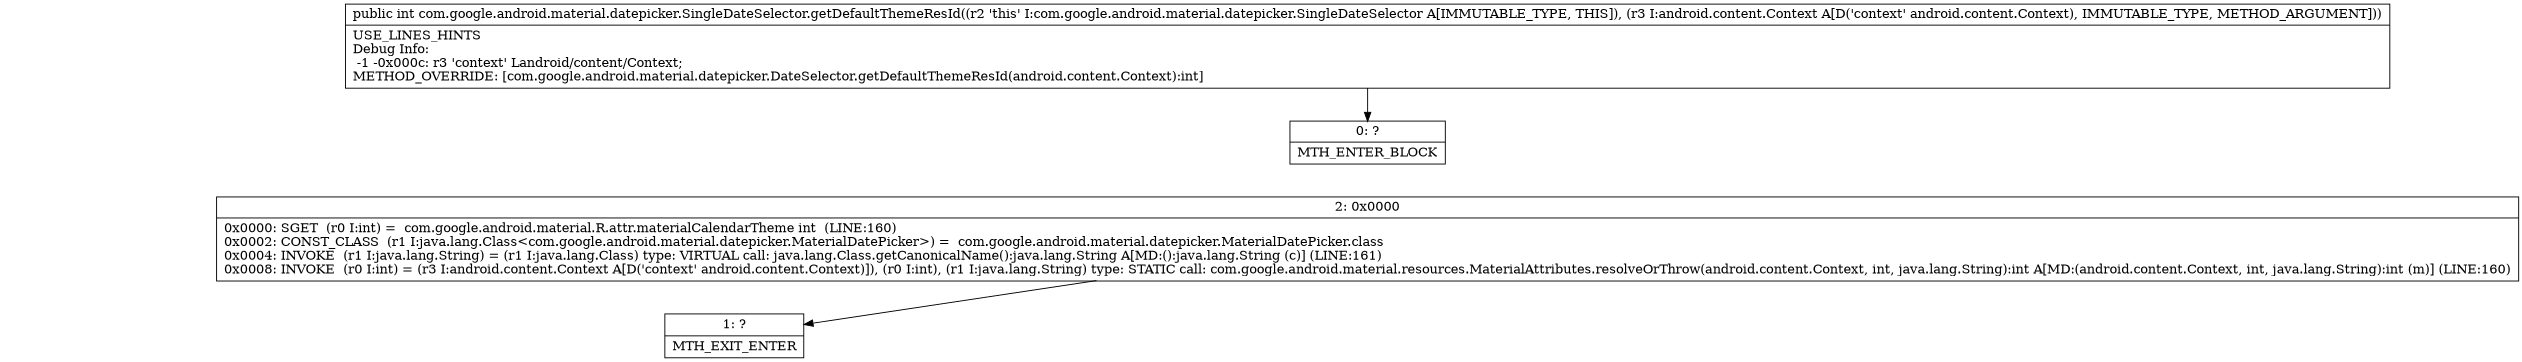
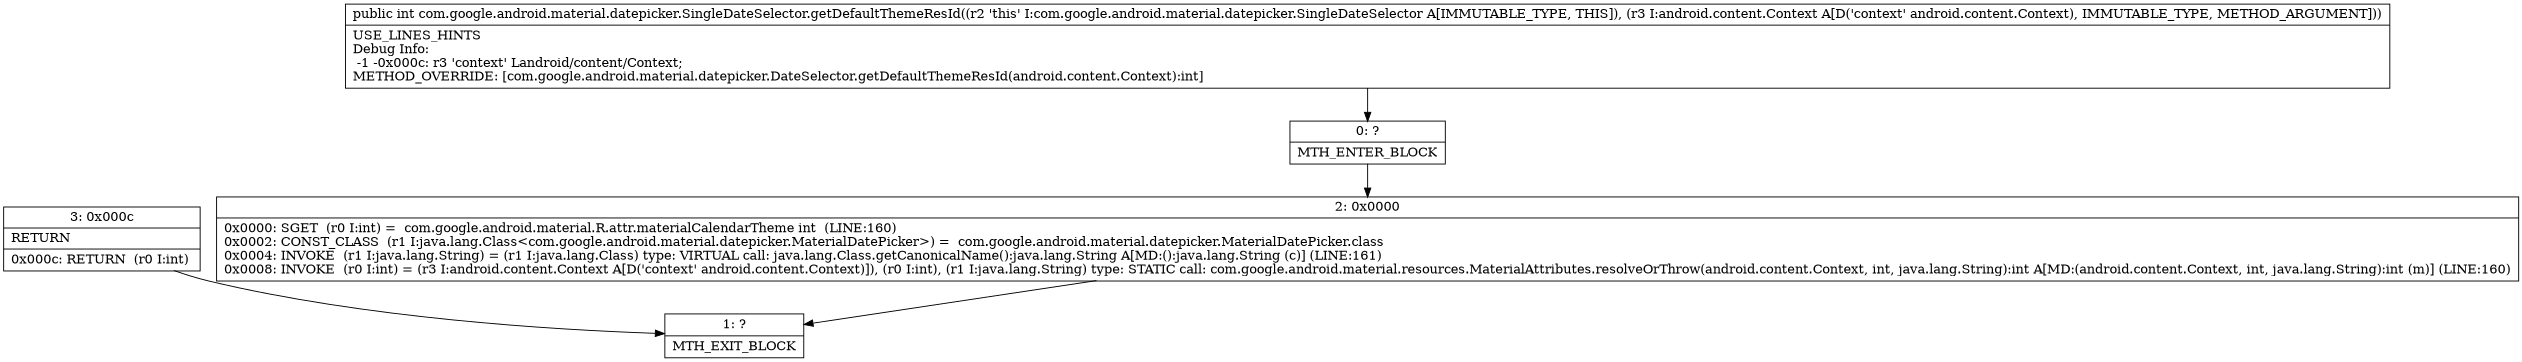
none -> (1368, 176)
none -> (102, 239)
(734, 346) -> (734, 346)
